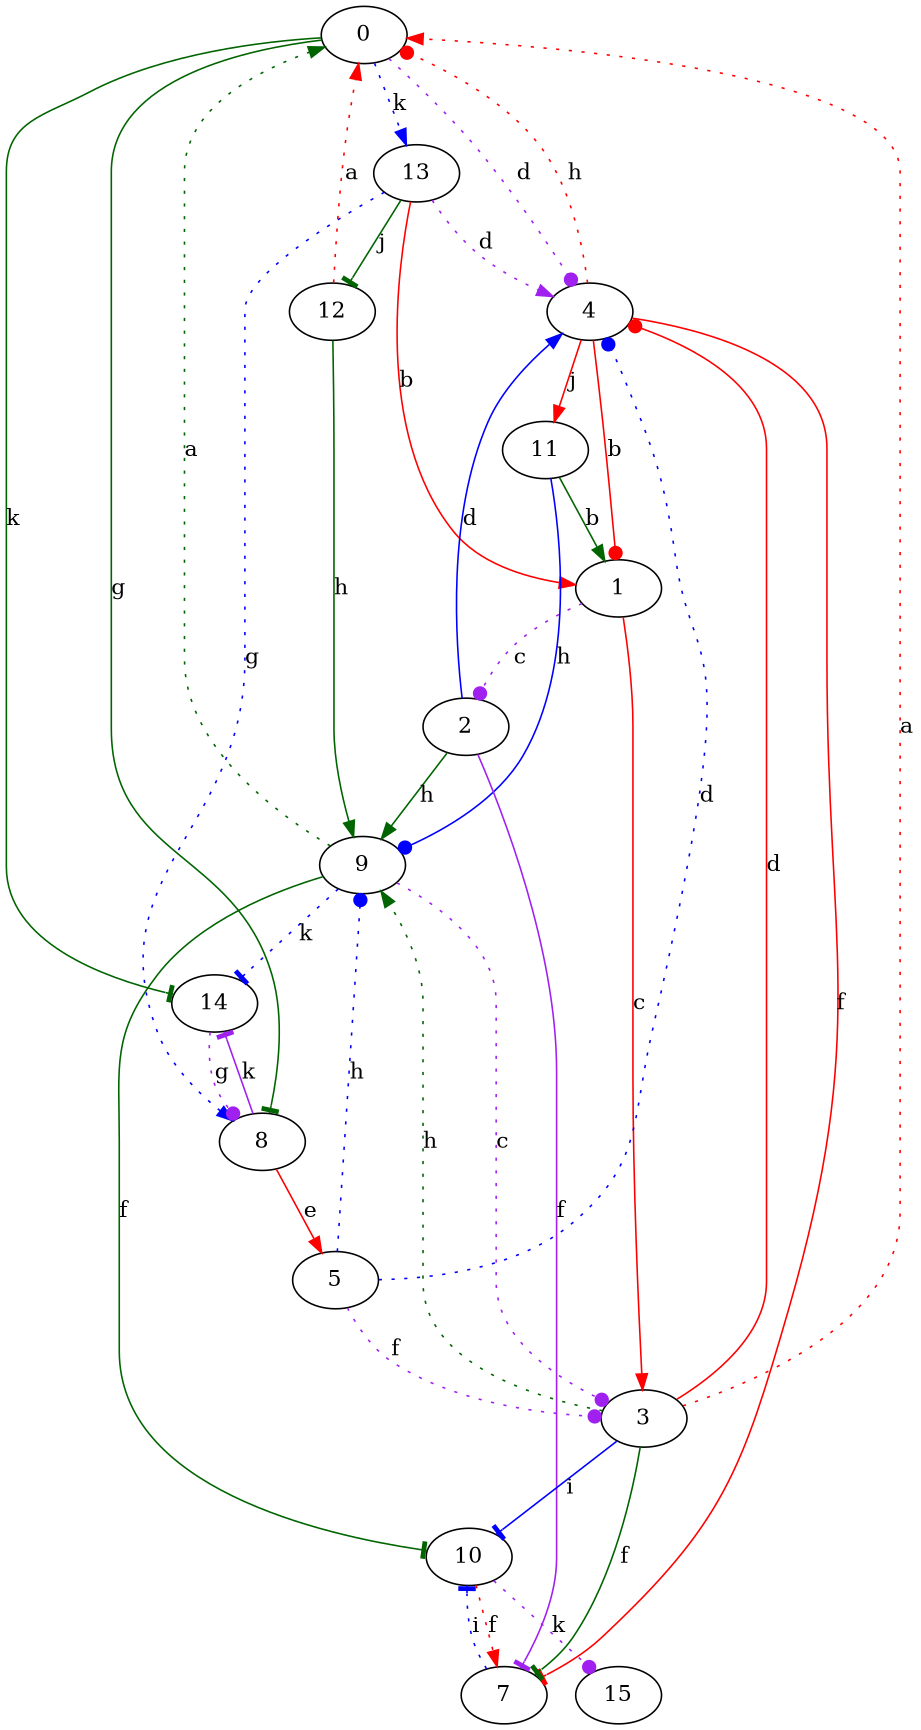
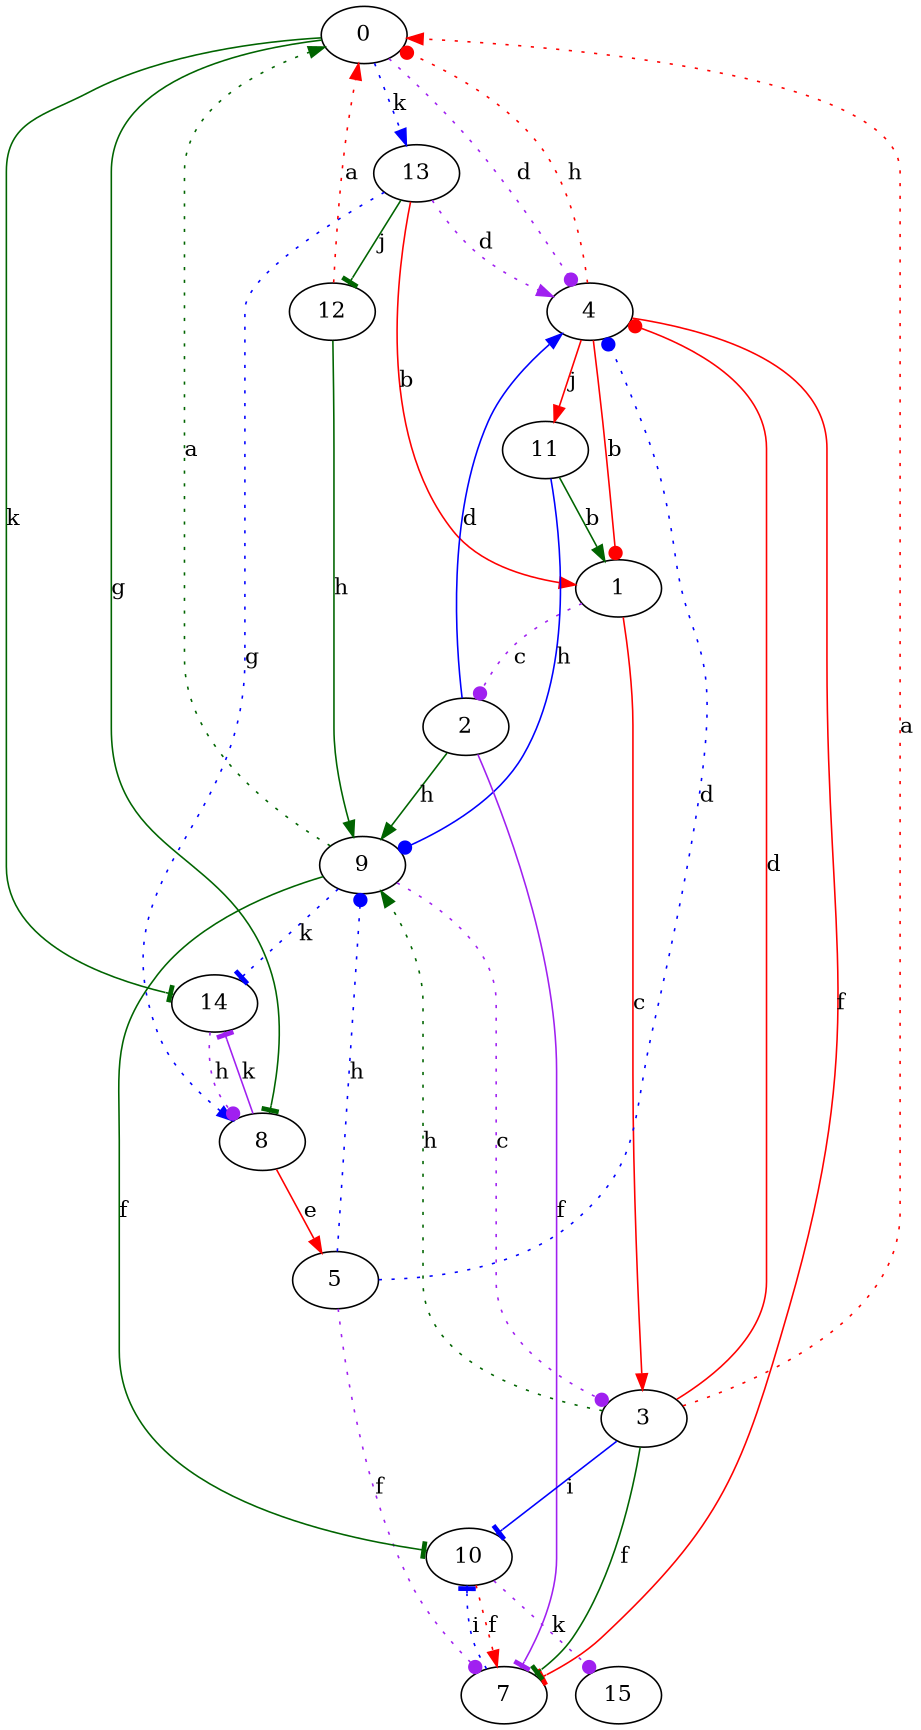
(223, 1073) -> (223, 1073)
(453, 1391) -> (377, 1497)
